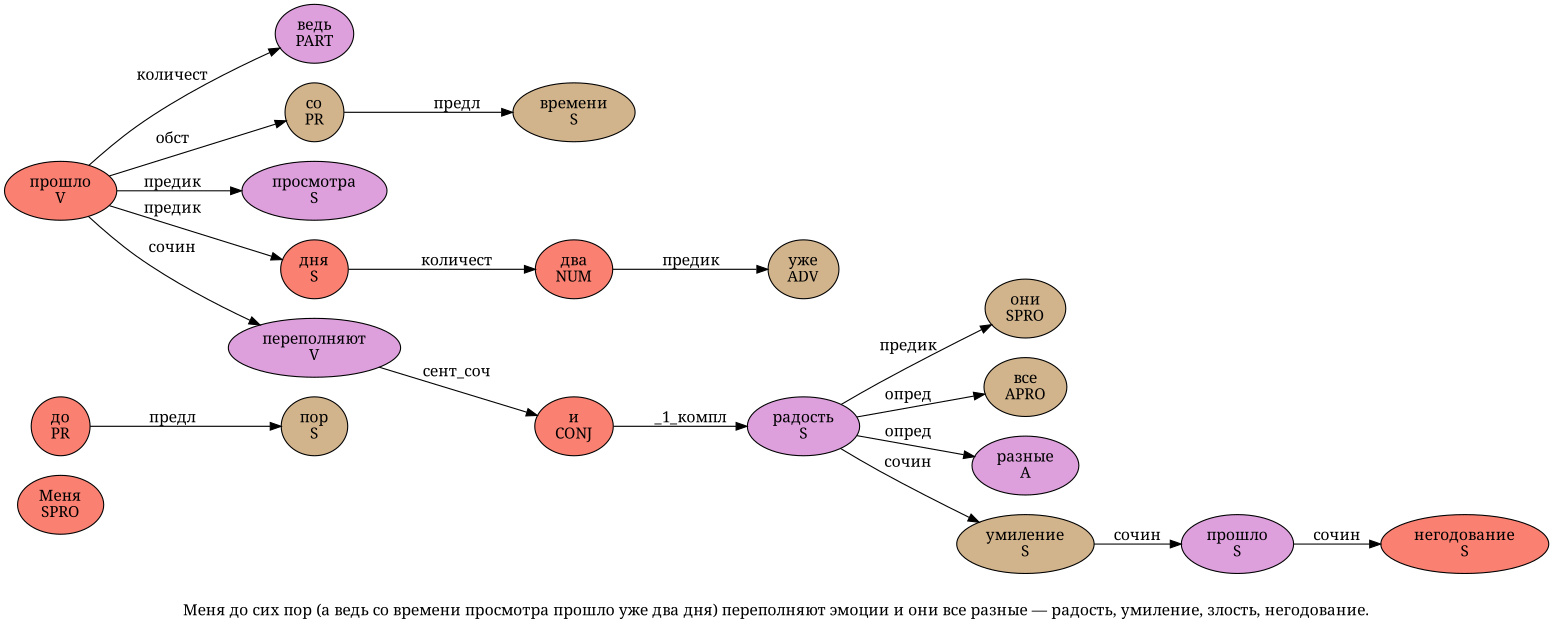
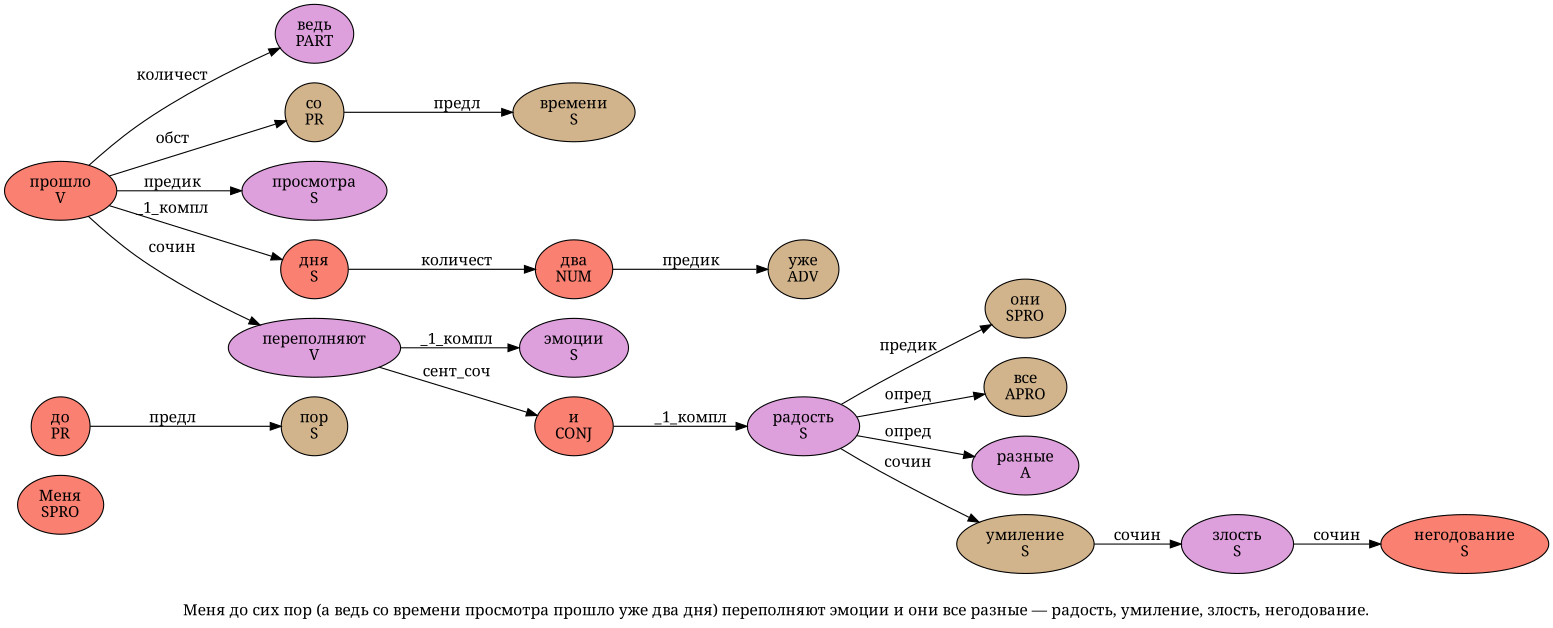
(173, 209) -> (173, 209)
none -> (574, 348)
(1237, 544) -> (1237, 544)
